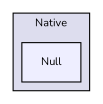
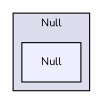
(51, 24) -> (51, 24)
